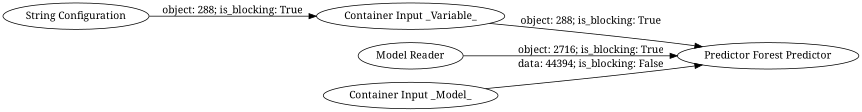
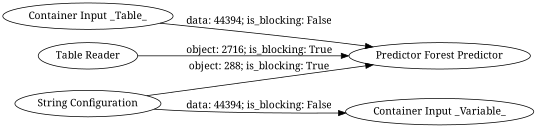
(233, 11) -> (259, 105)
(592, 34) -> (256, 81)
(411, 56) -> (88, 56)
(411, 96) -> (88, 16)
